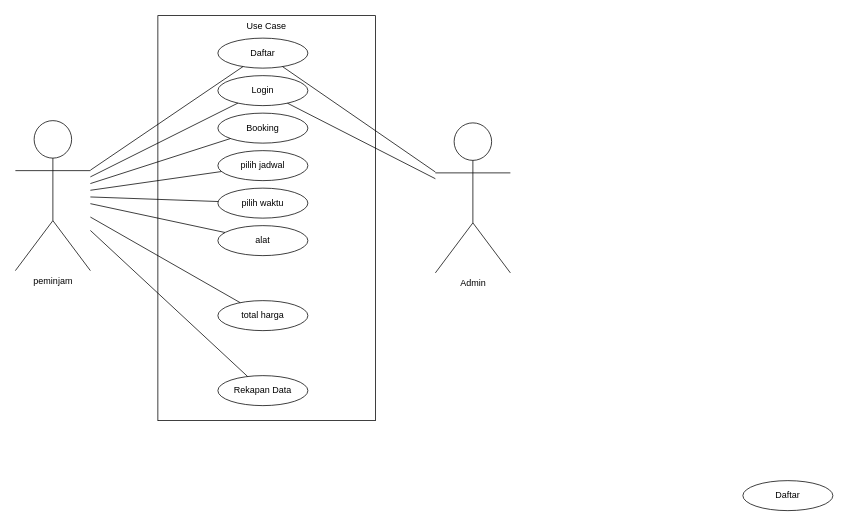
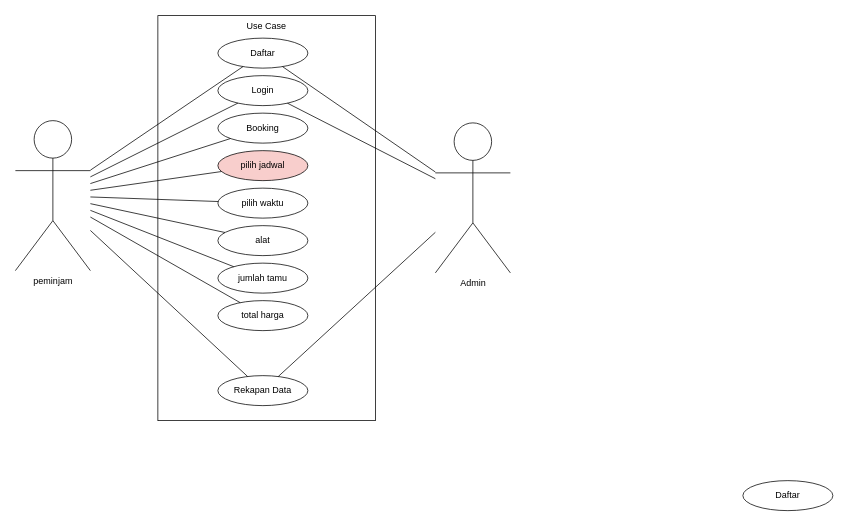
(263, 165) -> (263, 165)
none -> (162, 238)
none -> (263, 278)
none -> (357, 304)
